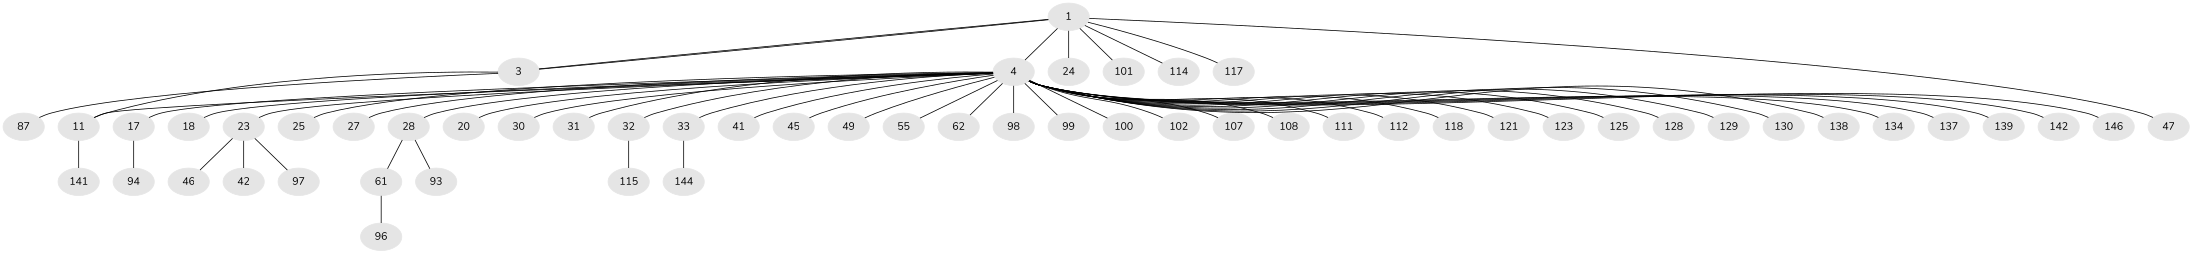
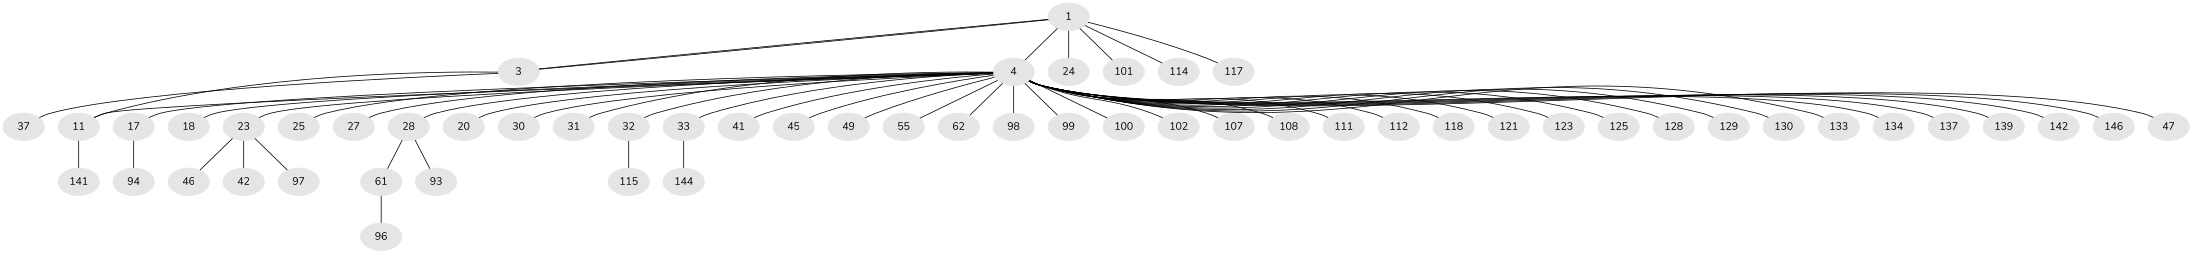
(1623, 49) -> (1591, 99)
(24, 127) -> (24, 127)
(1839, 127) -> (1839, 127)
